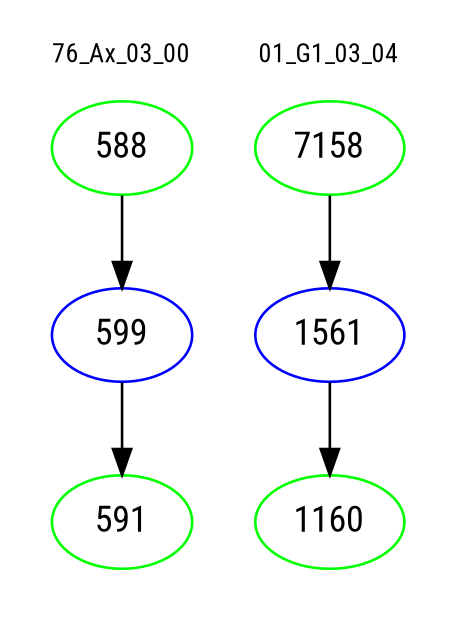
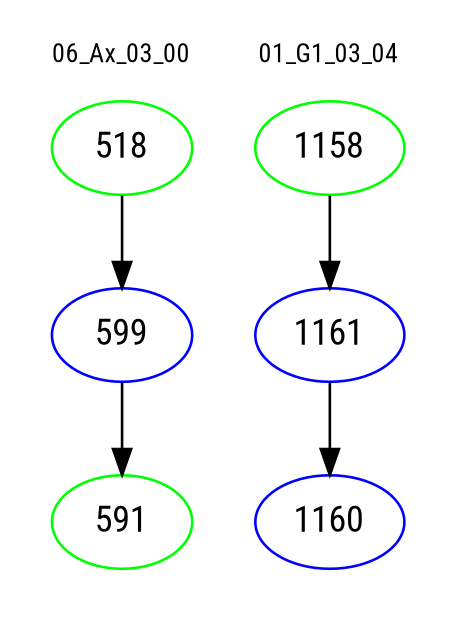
(122, 56) -> (122, 56)
(122, 148) -> (122, 148)
(330, 148) -> (330, 148)
(330, 335) -> (330, 335)
(330, 522) -> (330, 522)
